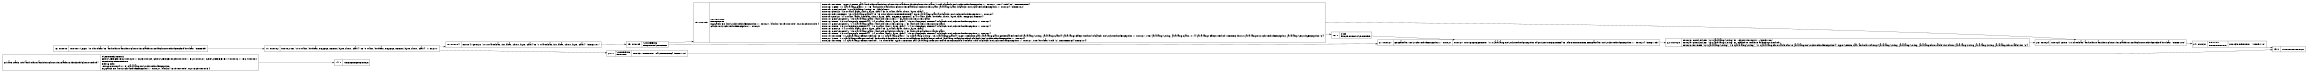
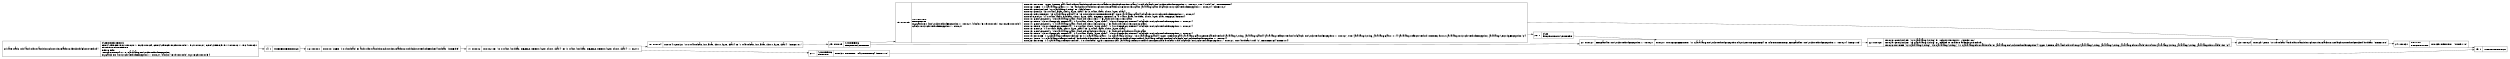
none -> (302, 49)
